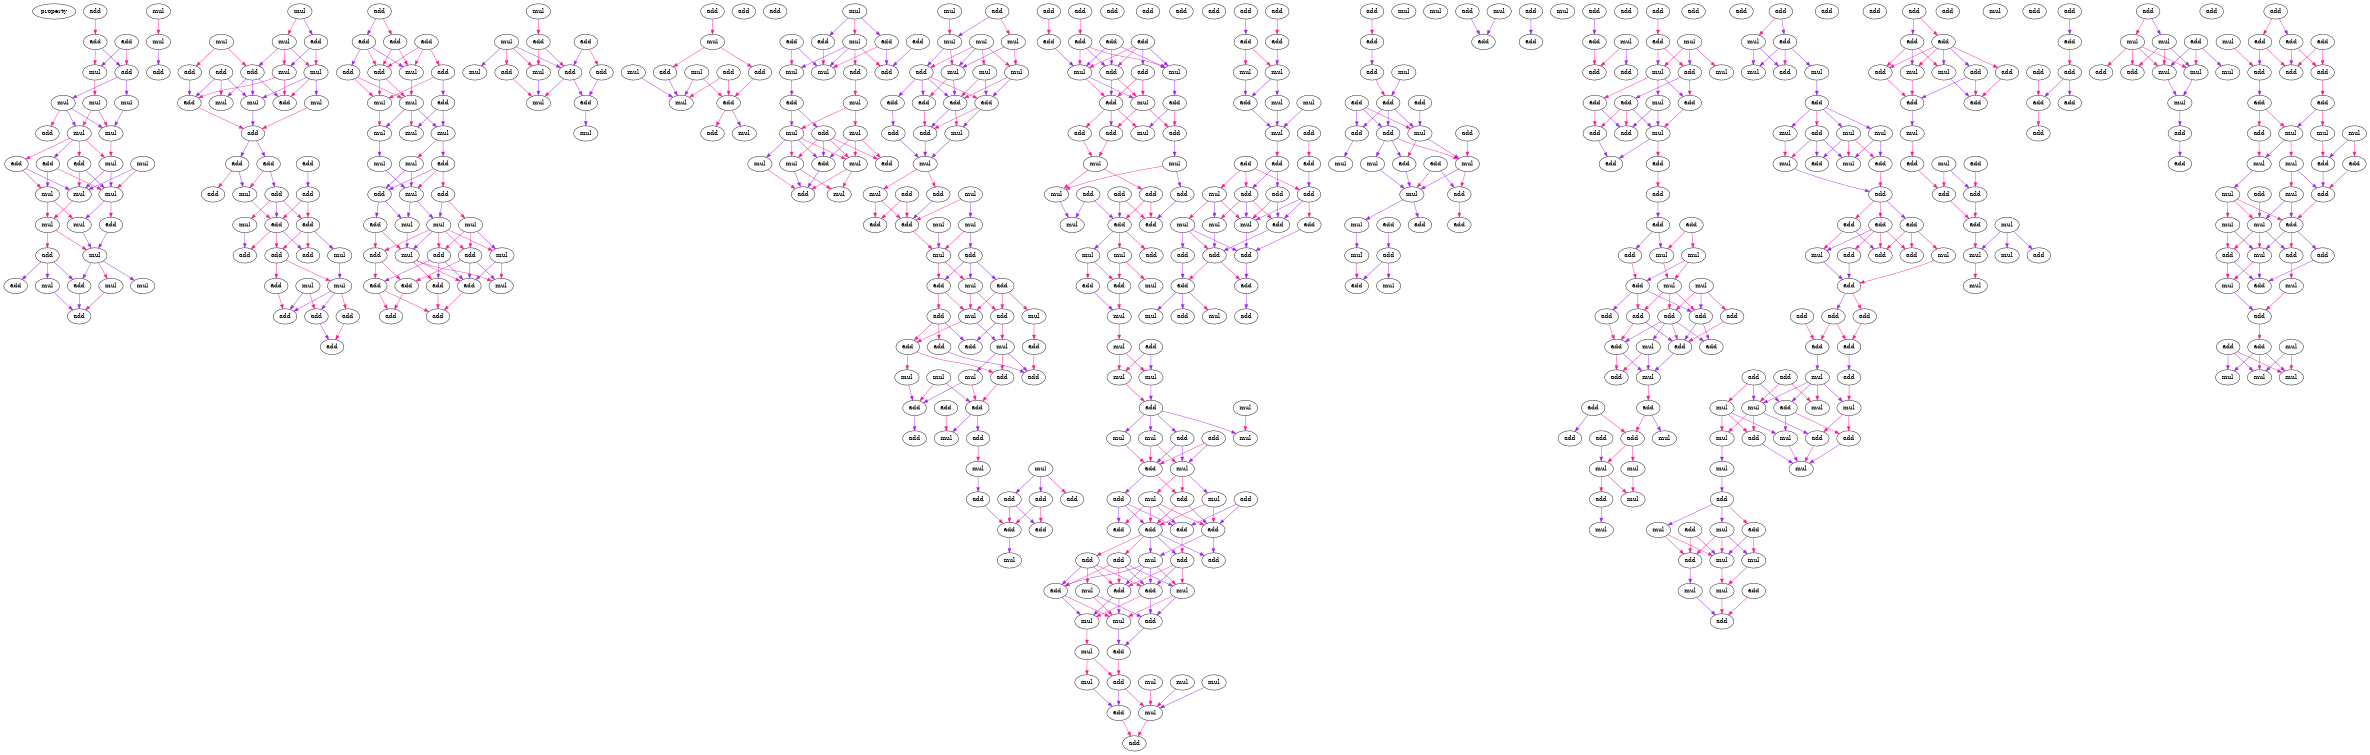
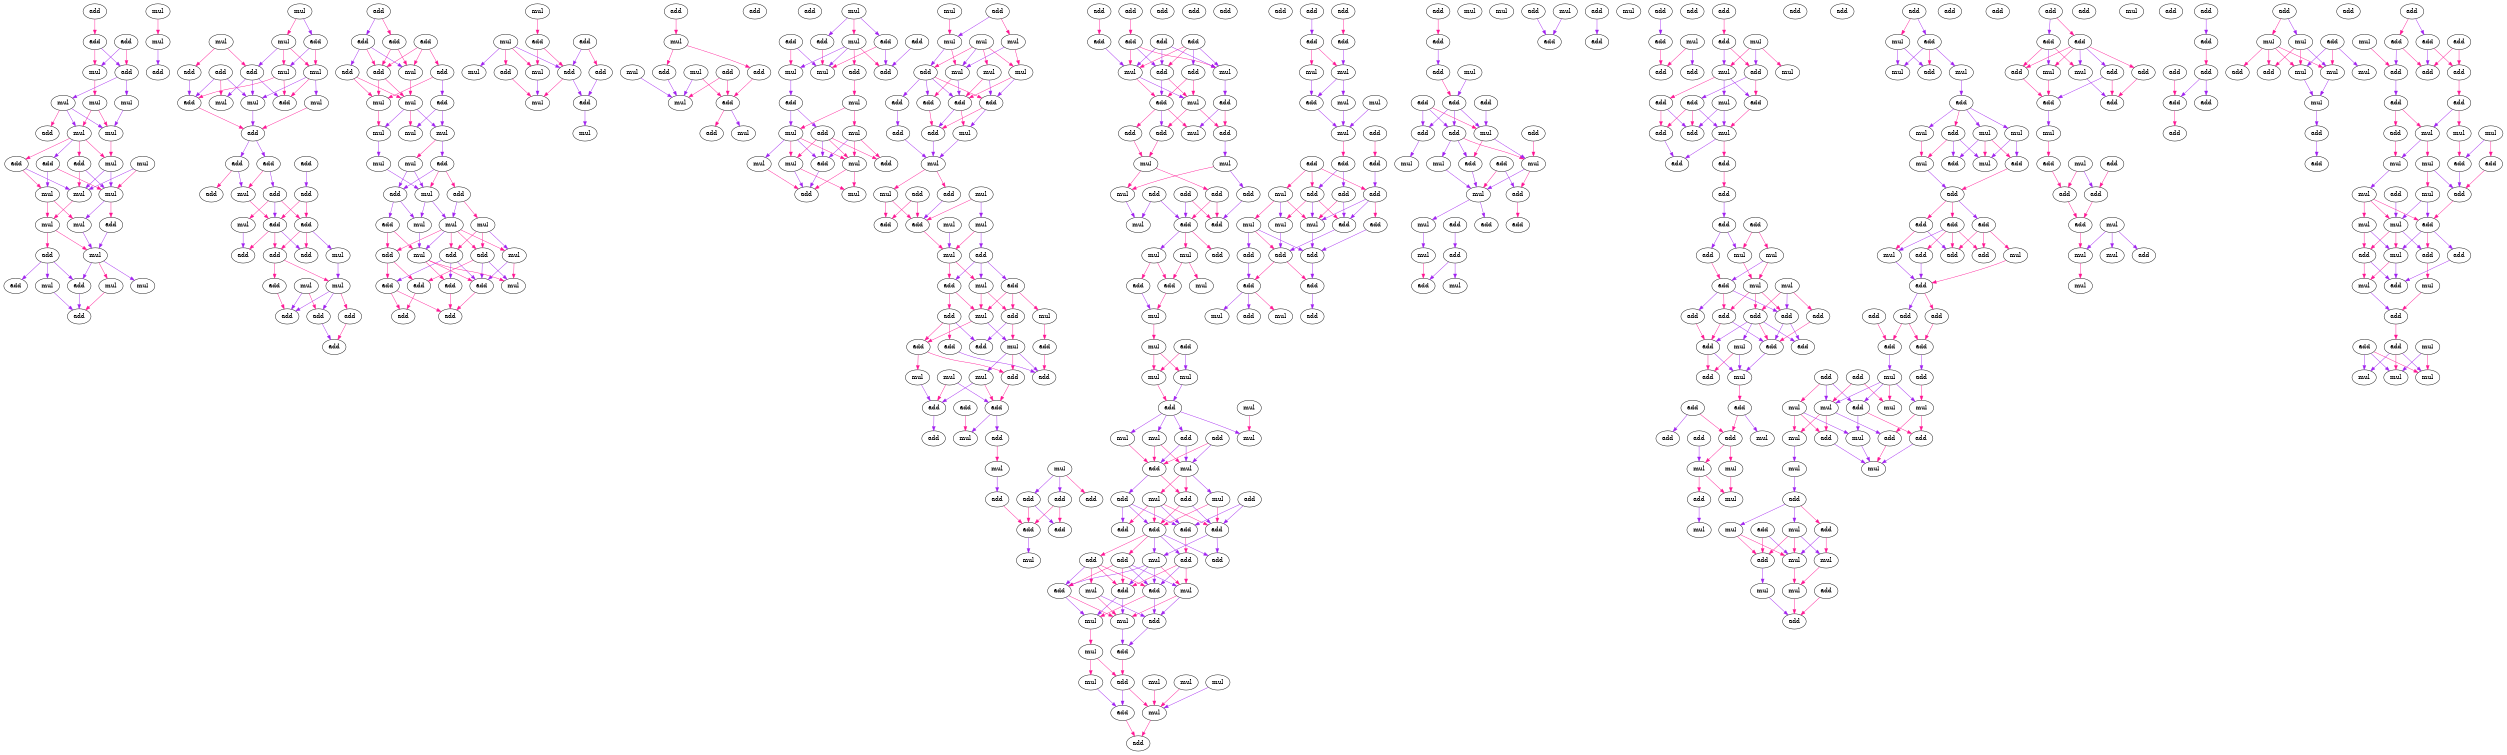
(54, 11) -> none
